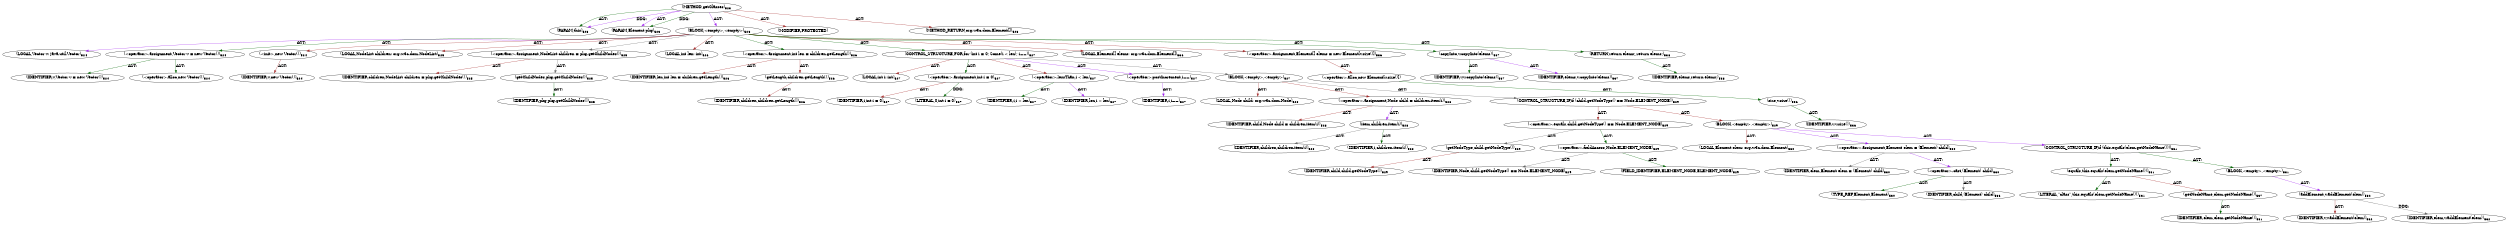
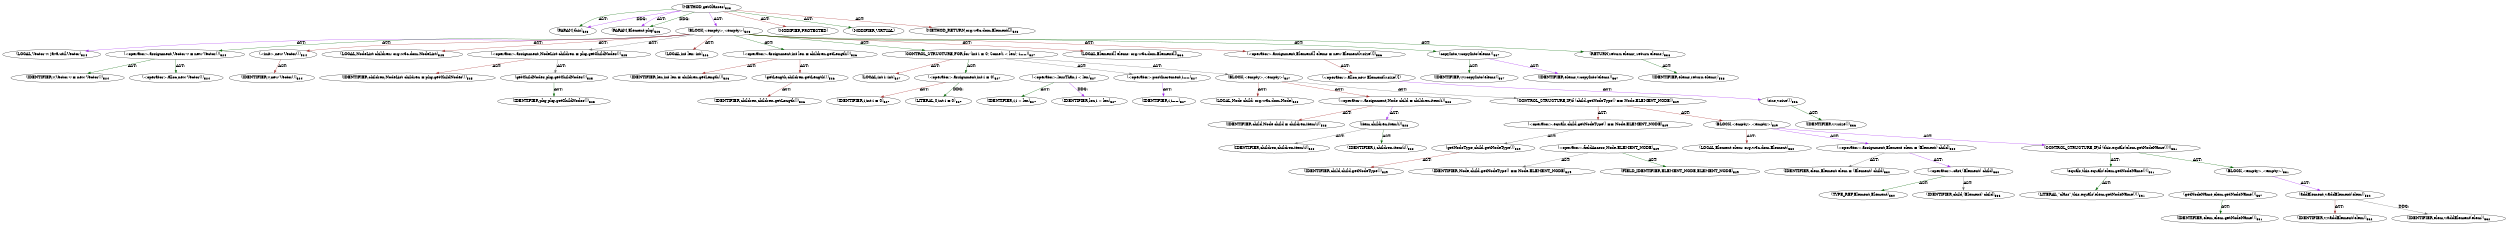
none -> (874, 31)
(1016, 66) -> none
(1067, 66) -> (1067, 66)
(1083, 90) -> (1083, 90)
(1579, 91) -> (1579, 91)
(1603, 135) -> none
(2166, 183) -> none
